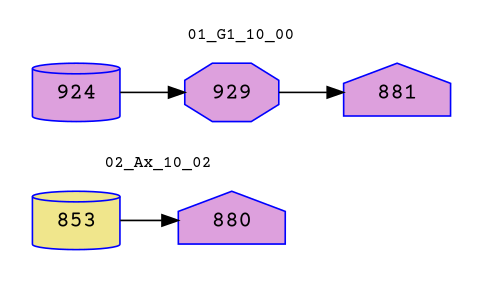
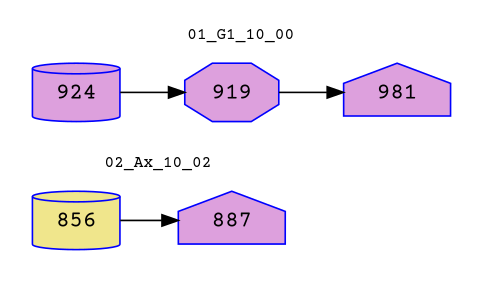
(232, 92) -> (232, 92)
(397, 92) -> (397, 92)
(76, 220) -> (76, 220)
(232, 220) -> (232, 220)
